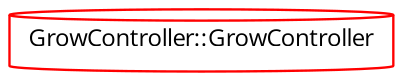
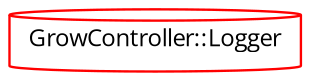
(201, 40) -> (155, 40)
